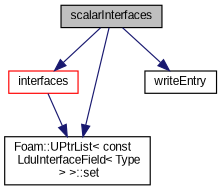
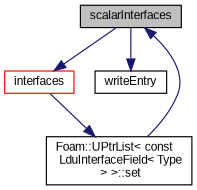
(97, 77) -> (179, 87)
